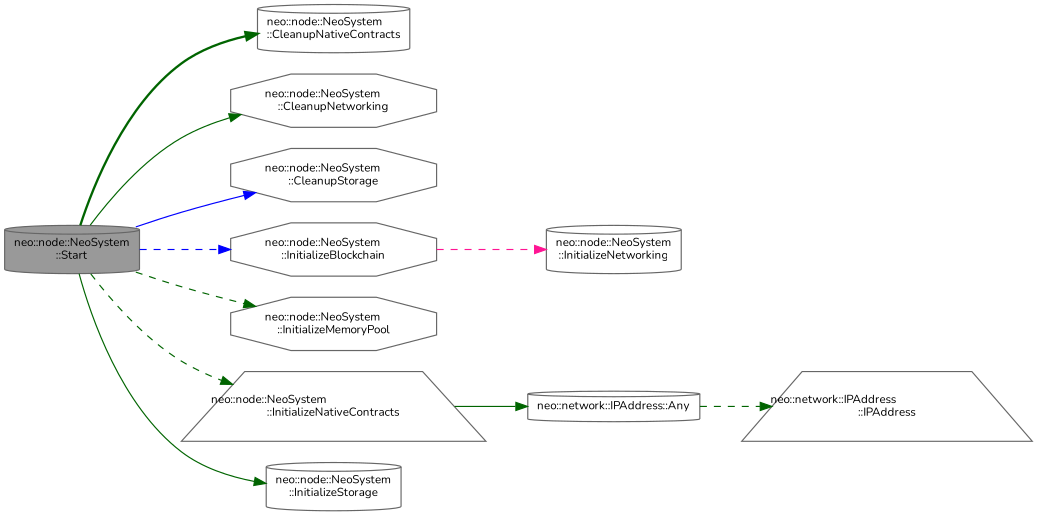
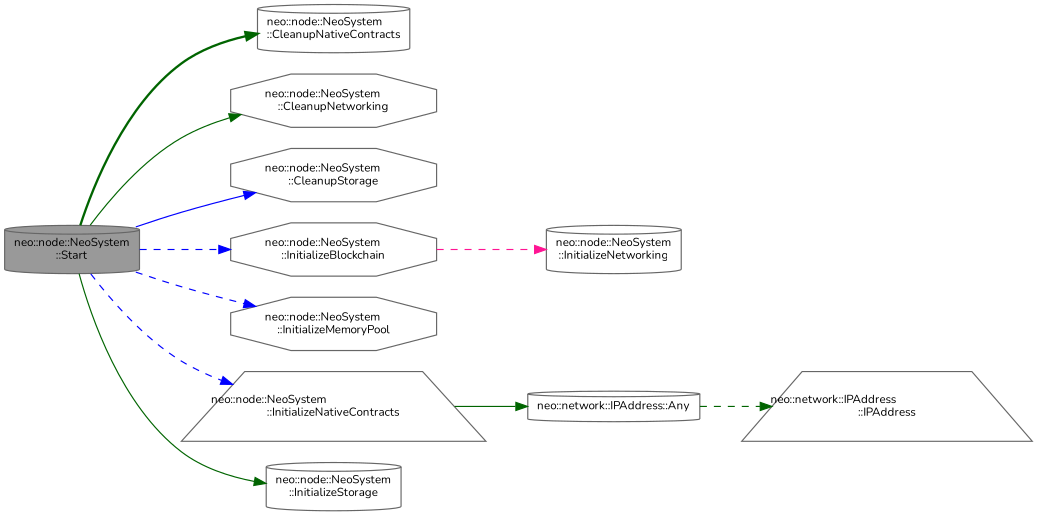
(190, 289) -> (190, 289)
(149, 337) -> (149, 337)
